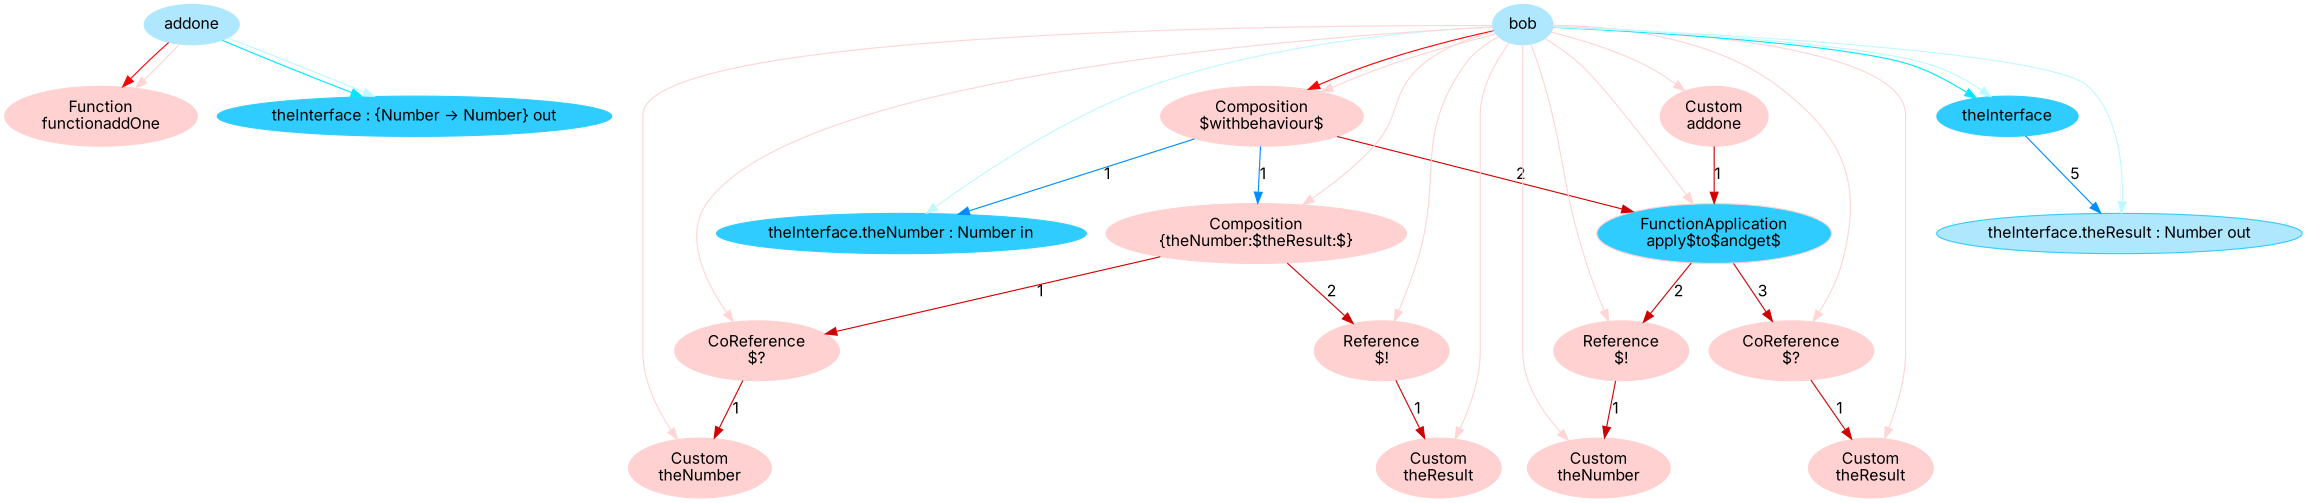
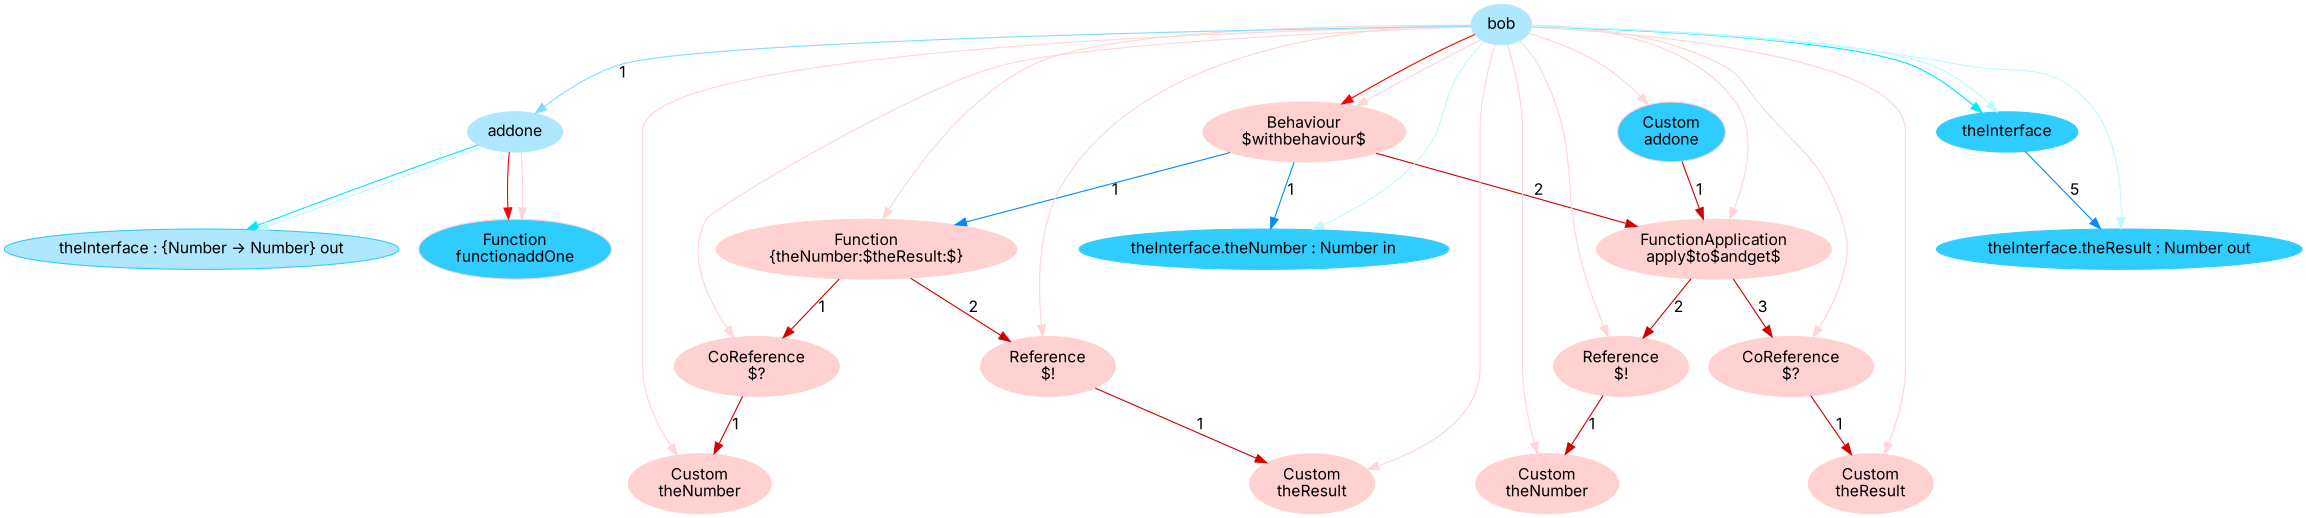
none -> (1001, 37)
(101, 116) -> (515, 249)
(414, 116) -> (202, 249)
(1262, 116) -> (1304, 132)
(1714, 116) -> (1671, 132)
(1256, 234) -> (867, 249)
(1714, 234) -> (1714, 249)
(2119, 234) -> (2119, 249)
